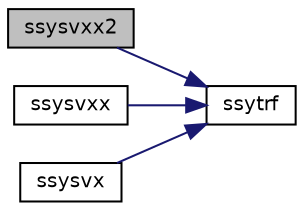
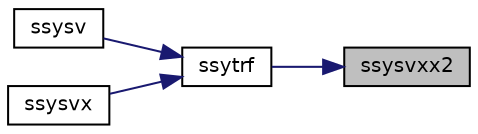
(152, 63) -> (297, 67)
(71, 105) -> (59, 28)
